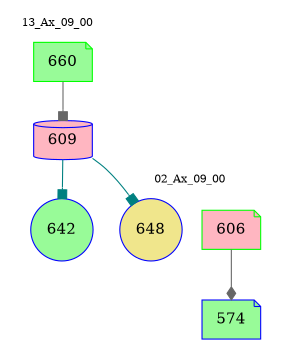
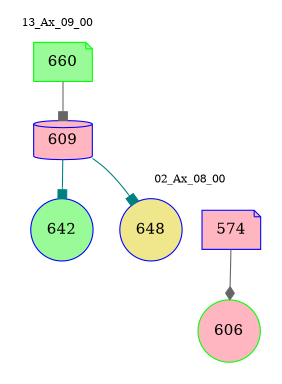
(190, 180) -> (190, 180)
(231, 230) -> (229, 331)
(231, 268) -> (231, 268)
(231, 320) -> (231, 230)
